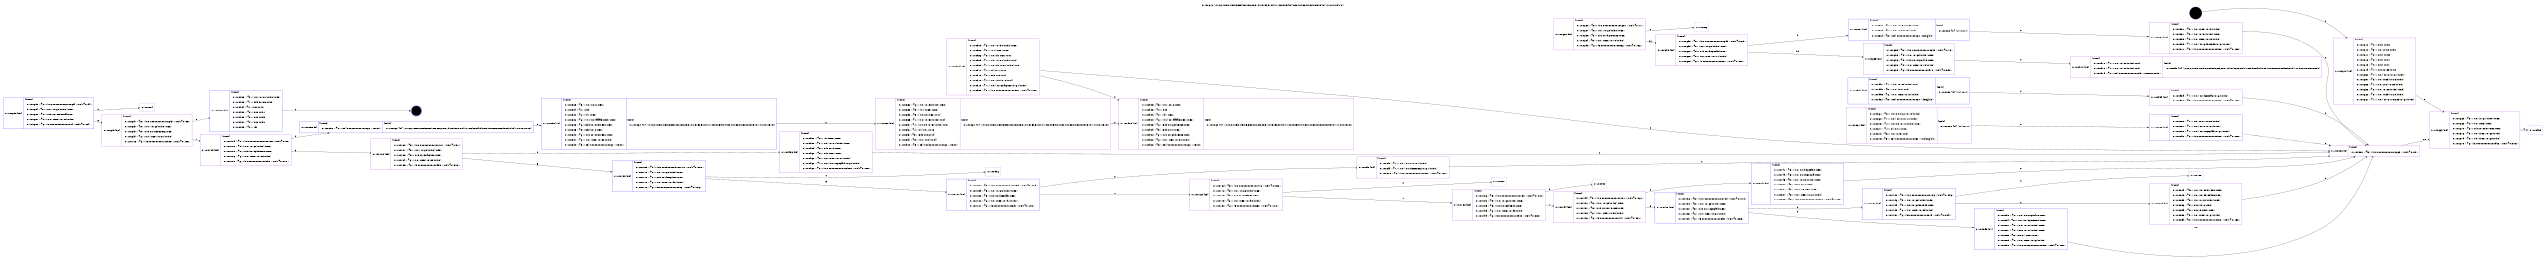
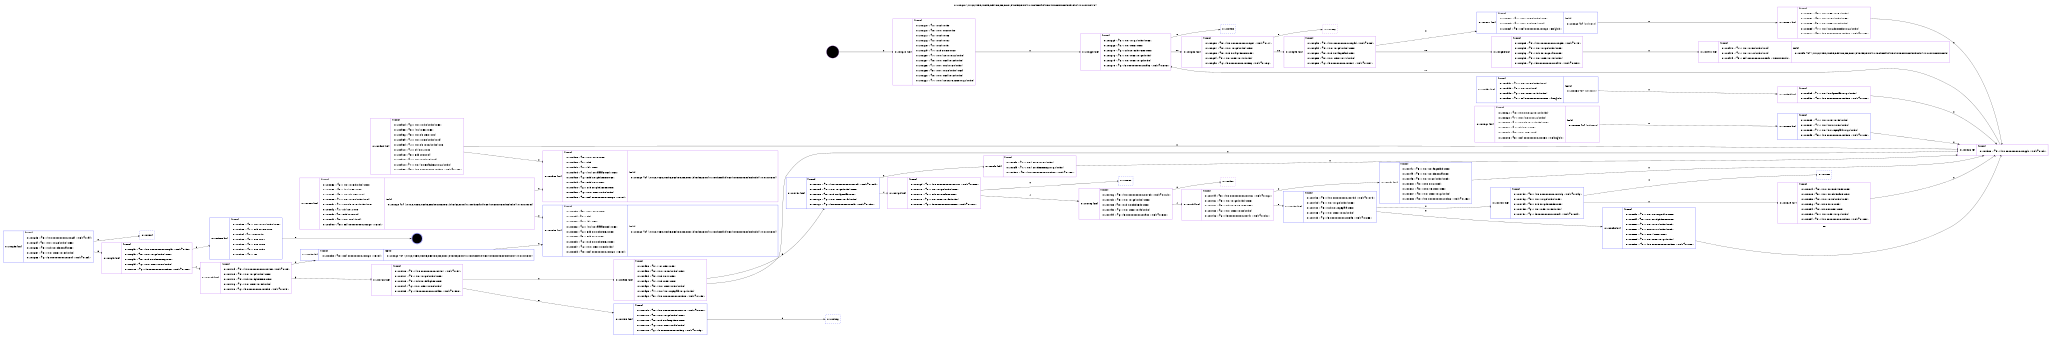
none -> (1176, 52)
(826, 124) -> (538, 217)
(1889, 162) -> (1516, 161)
(826, 185) -> (775, 260)
